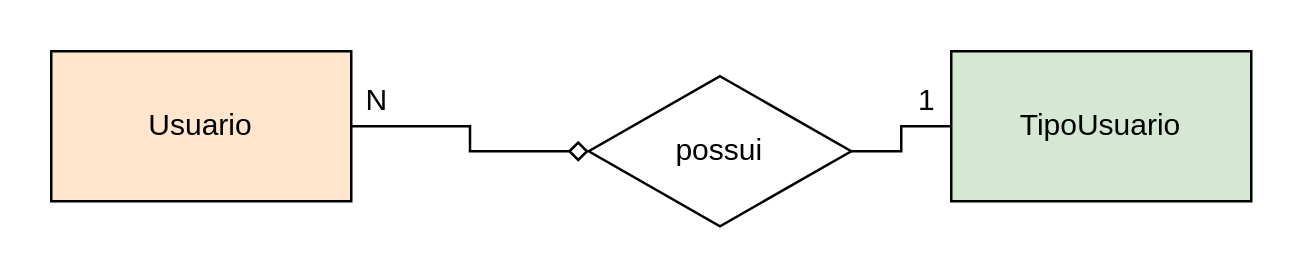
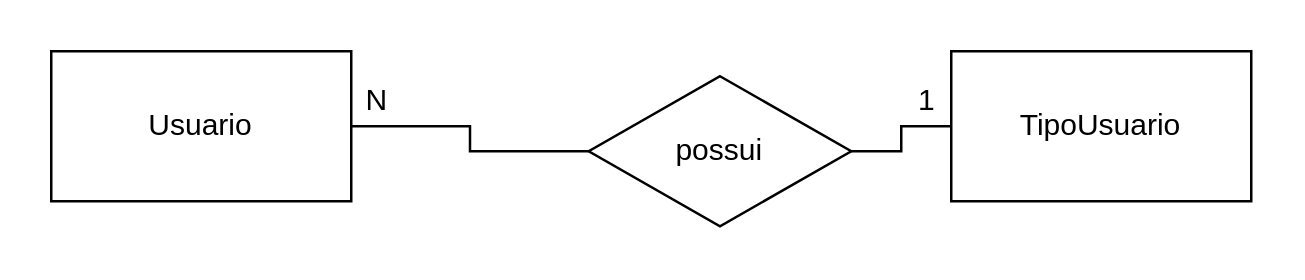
(201, 126) -> (201, 126)
(1101, 126) -> (1101, 126)
(568, 151) -> (577, 151)
